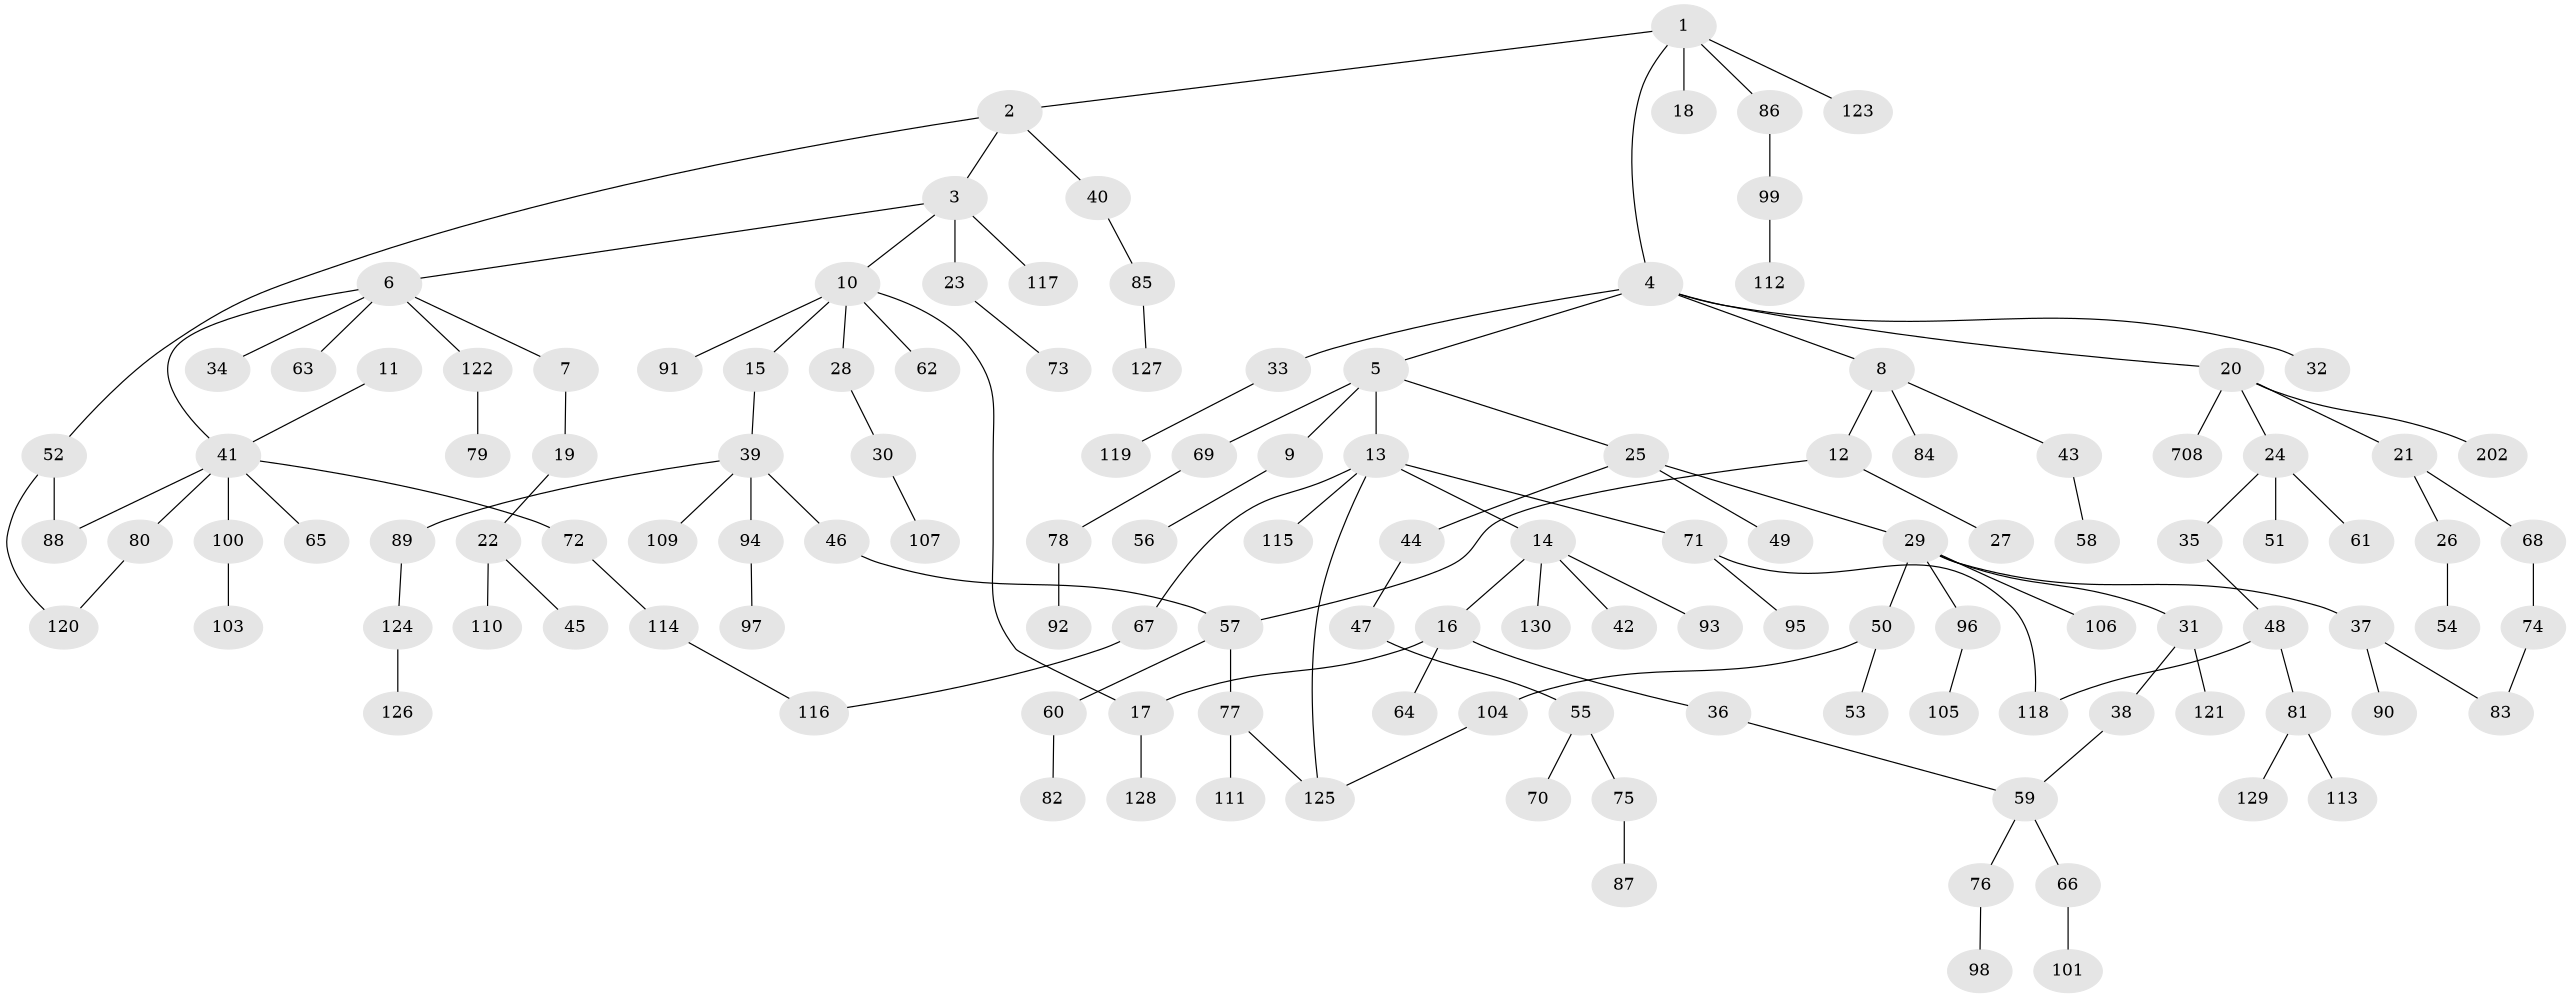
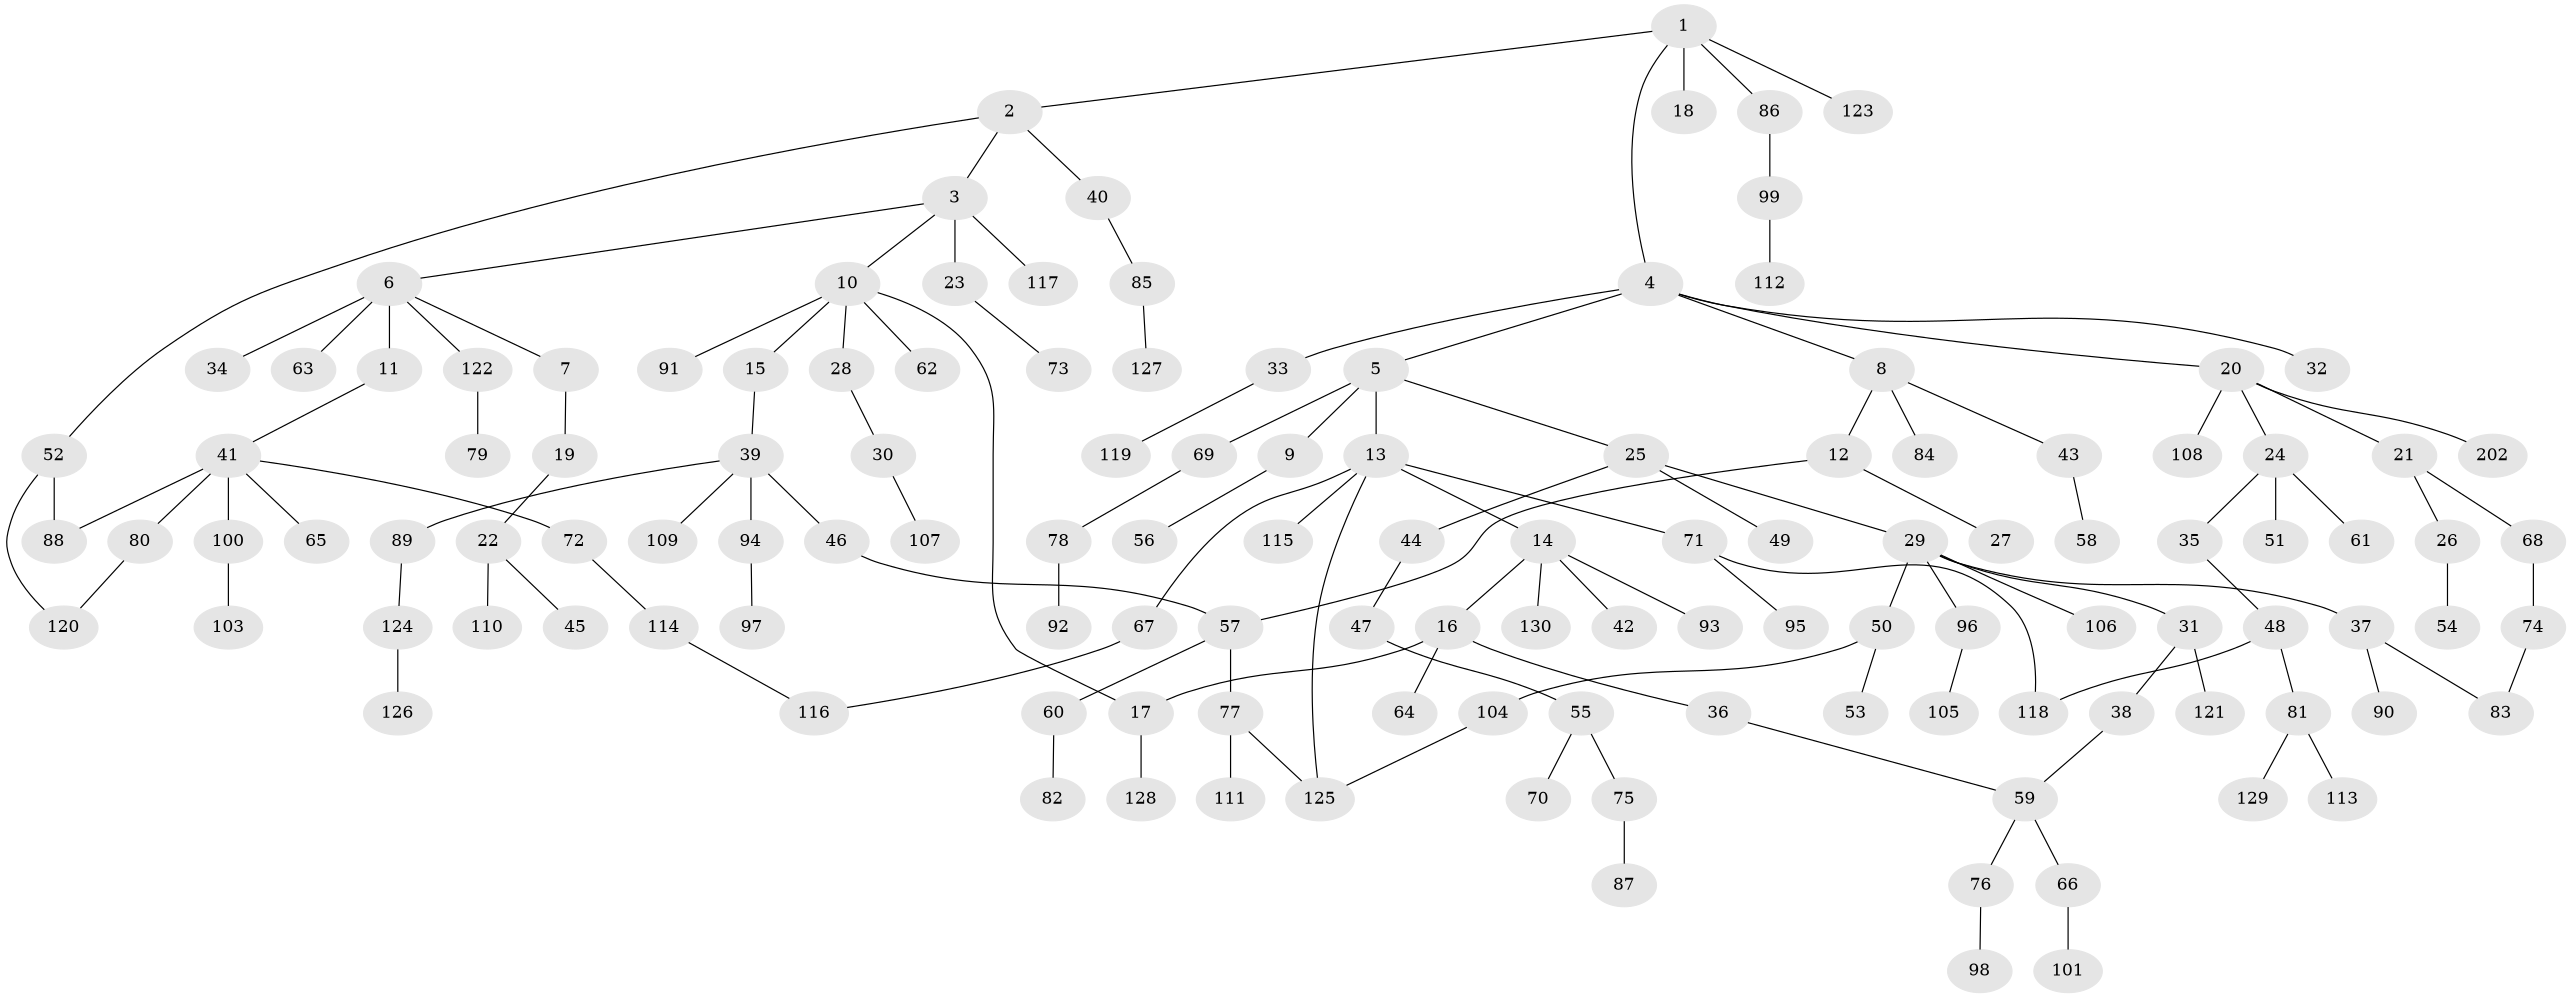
(220, 322) -> (389, 327)
(2187, 456) -> (2187, 456)
